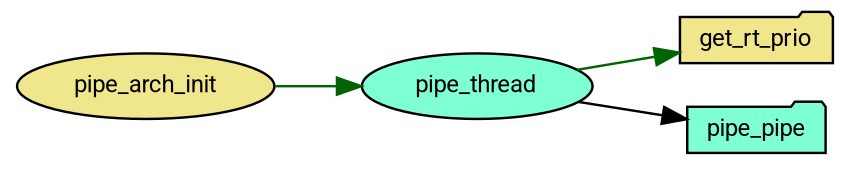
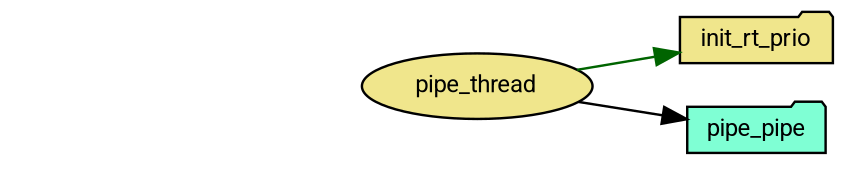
(756, 40) -> (756, 40)
(146, 86) -> none
(477, 86) -> (477, 86)
